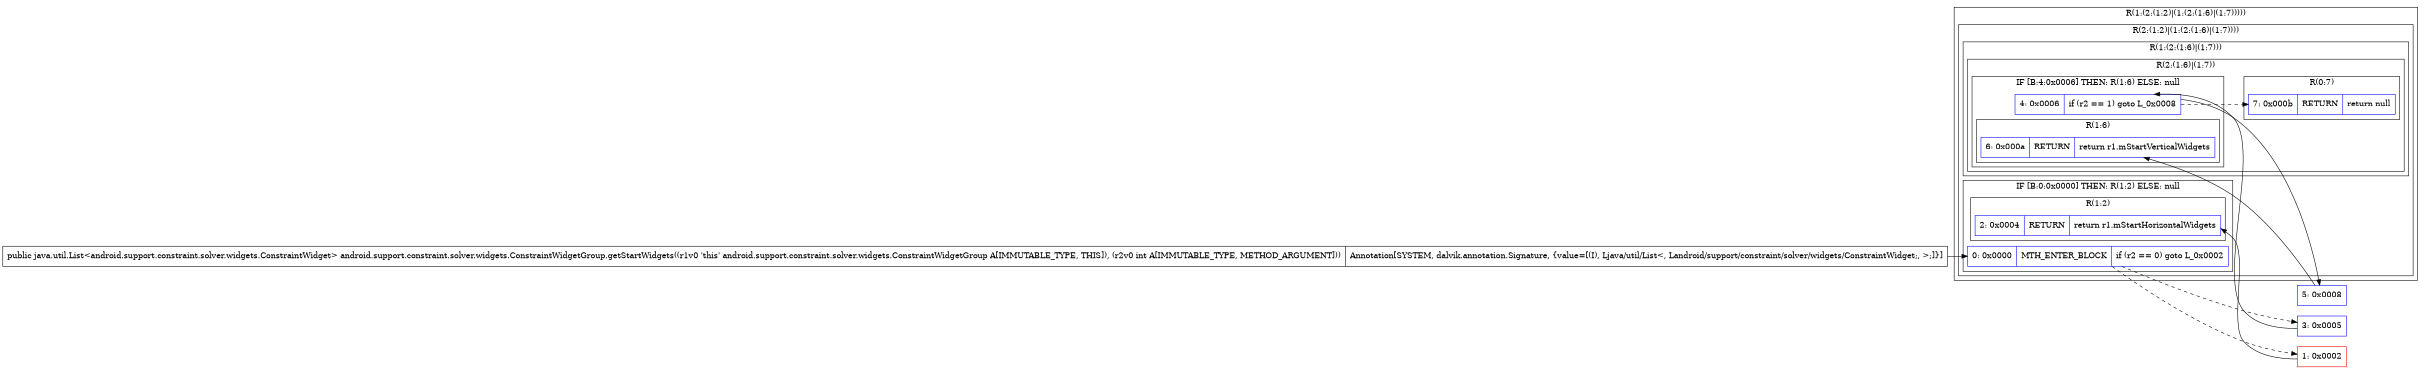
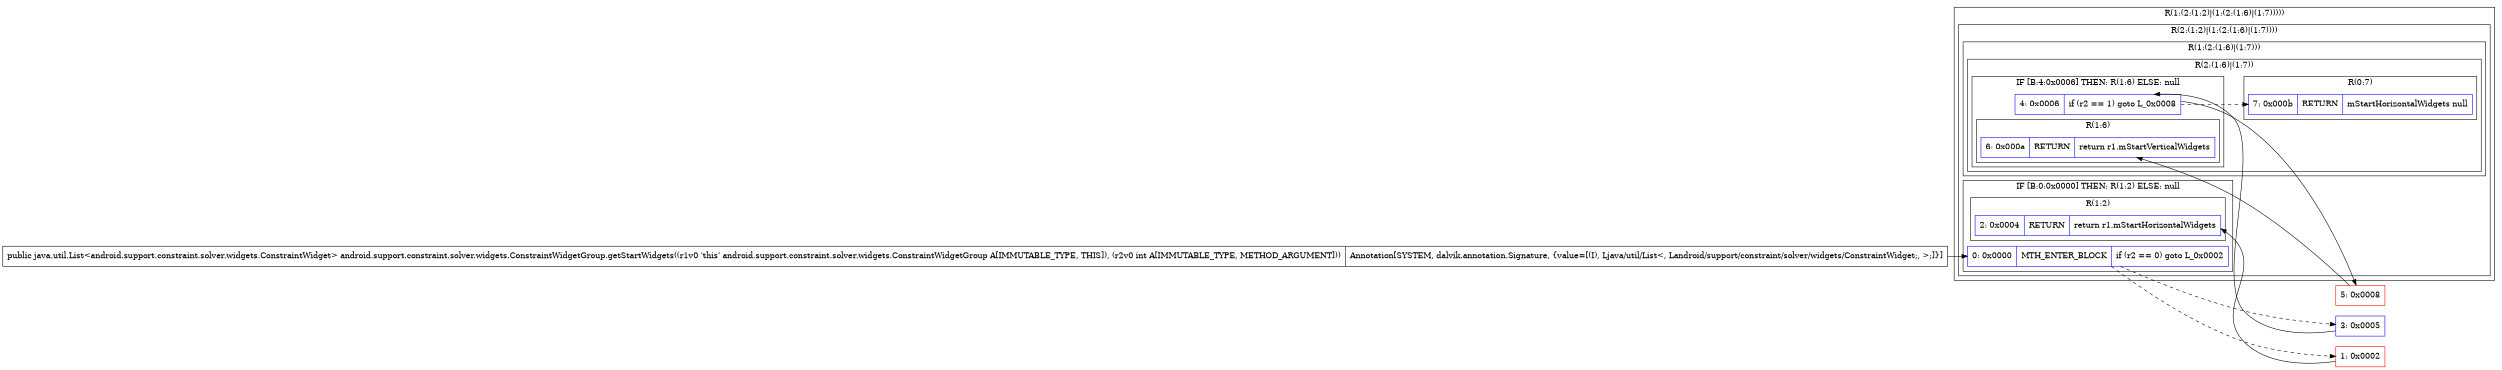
(2369, 104) -> (2408, 104)
(2322, 295) -> (2360, 295)
